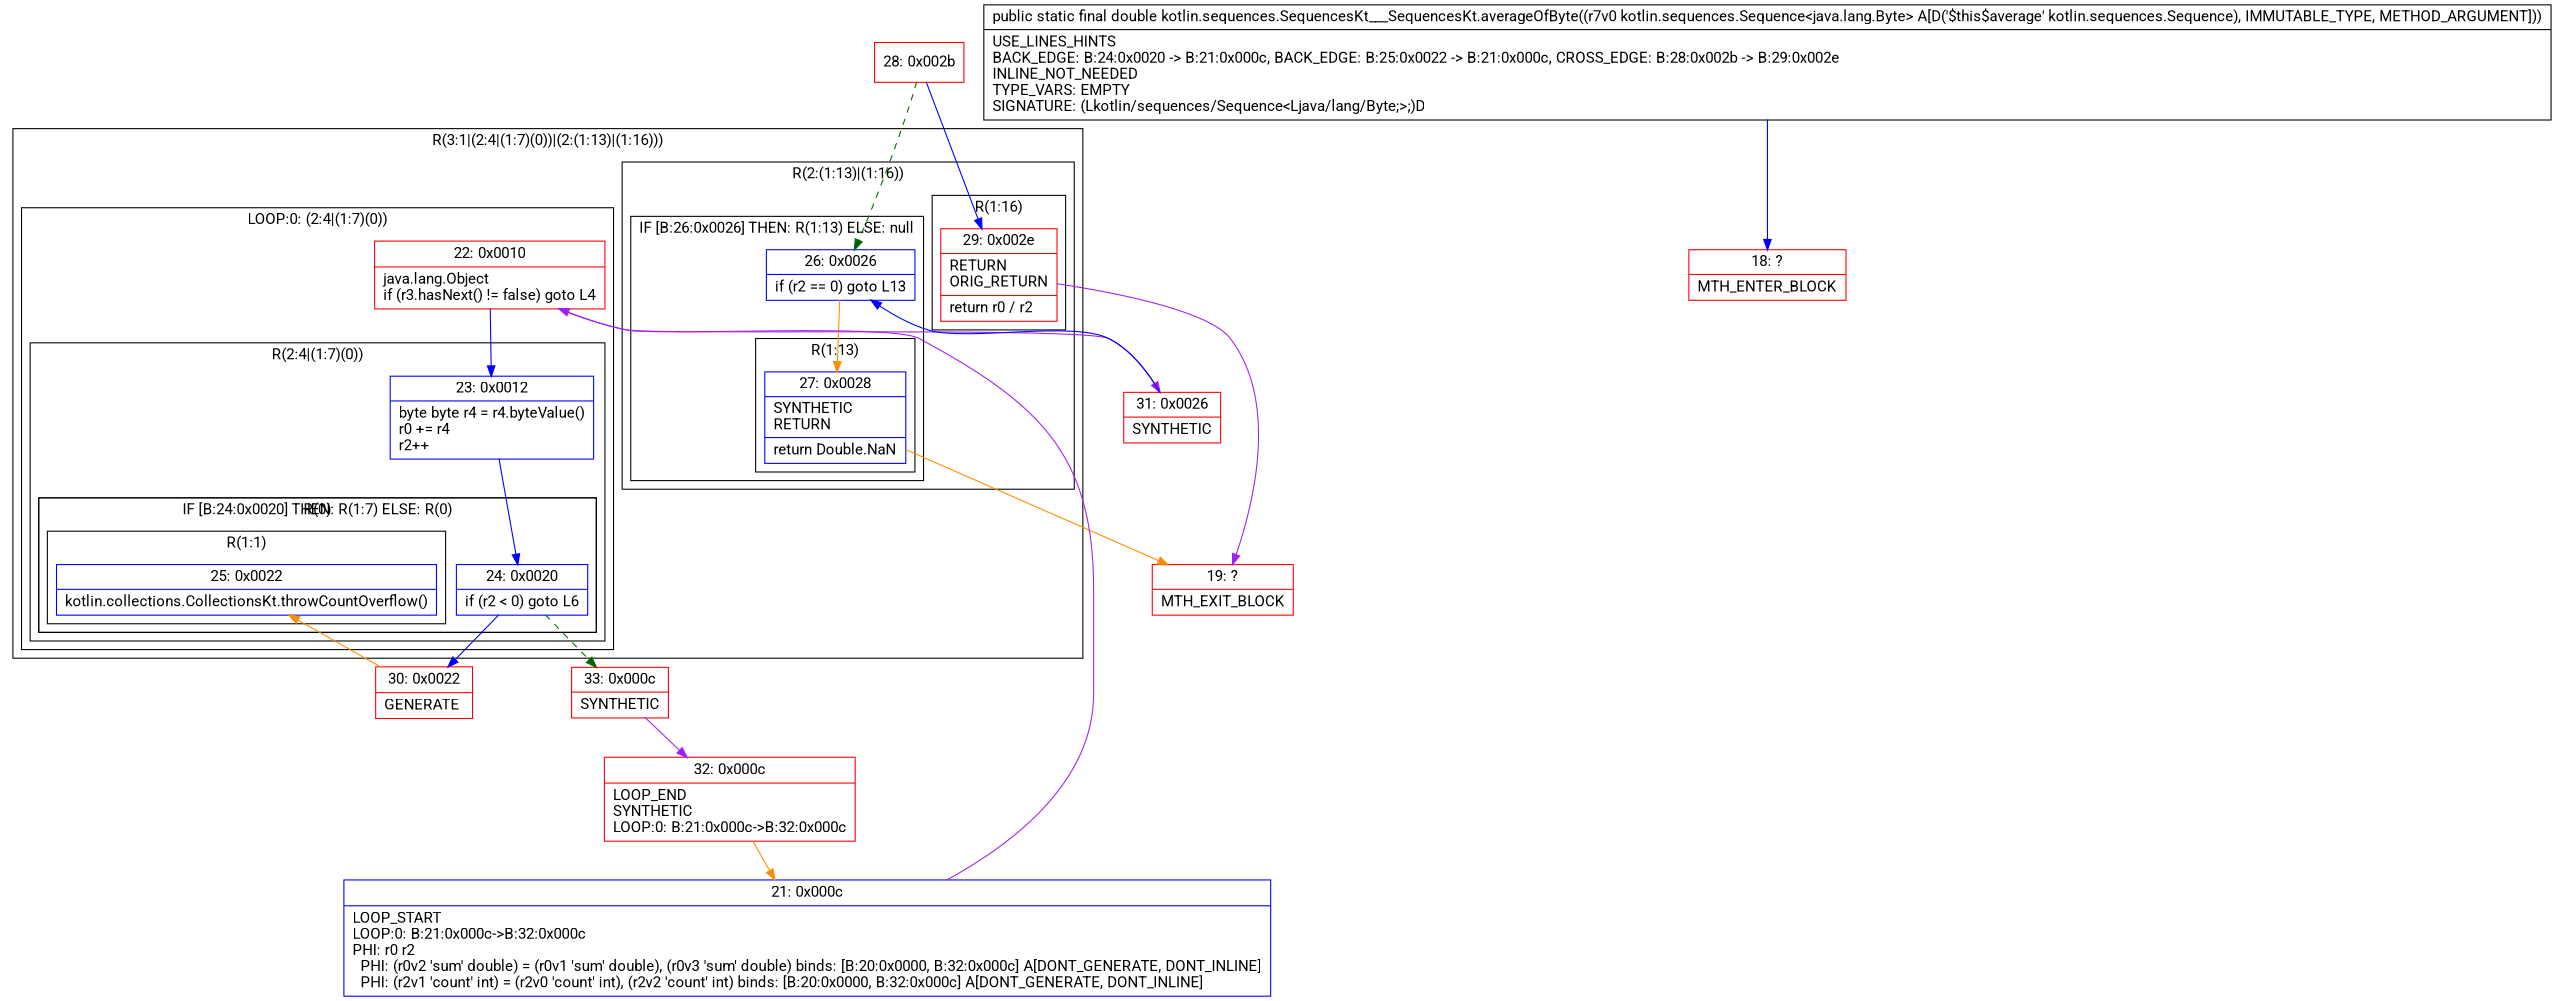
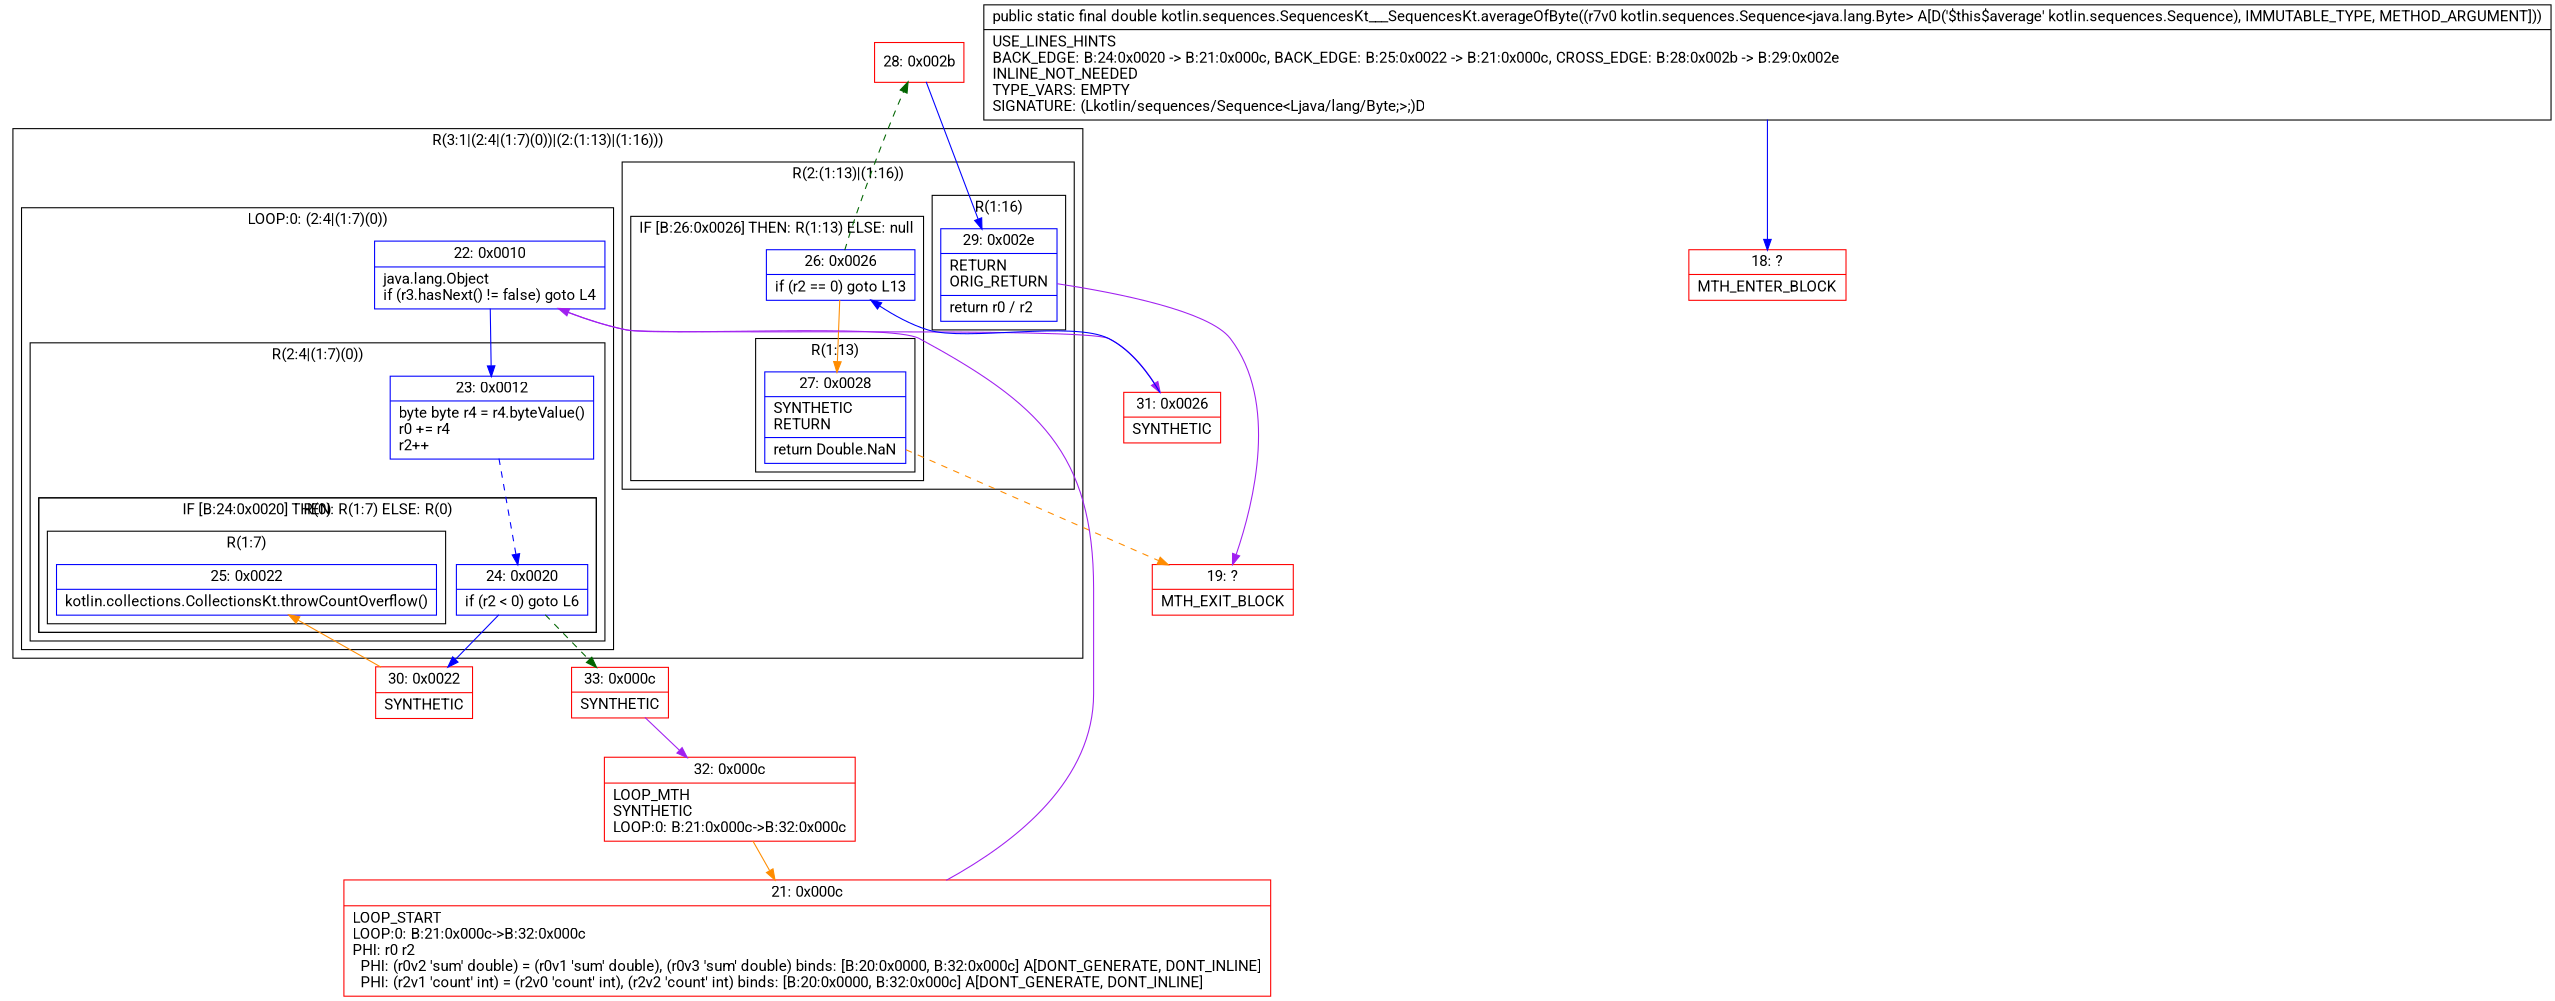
(893, 154) -> (872, 170)
(490, 275) -> (490, 275)
(999, 275) -> (999, 275)
(1032, 505) -> (1032, 505)
(507, 506) -> (507, 506)
(246, 544) -> (246, 544)
(422, 705) -> (424, 705)
(650, 795) -> (652, 795)
(807, 938) -> (807, 938)
